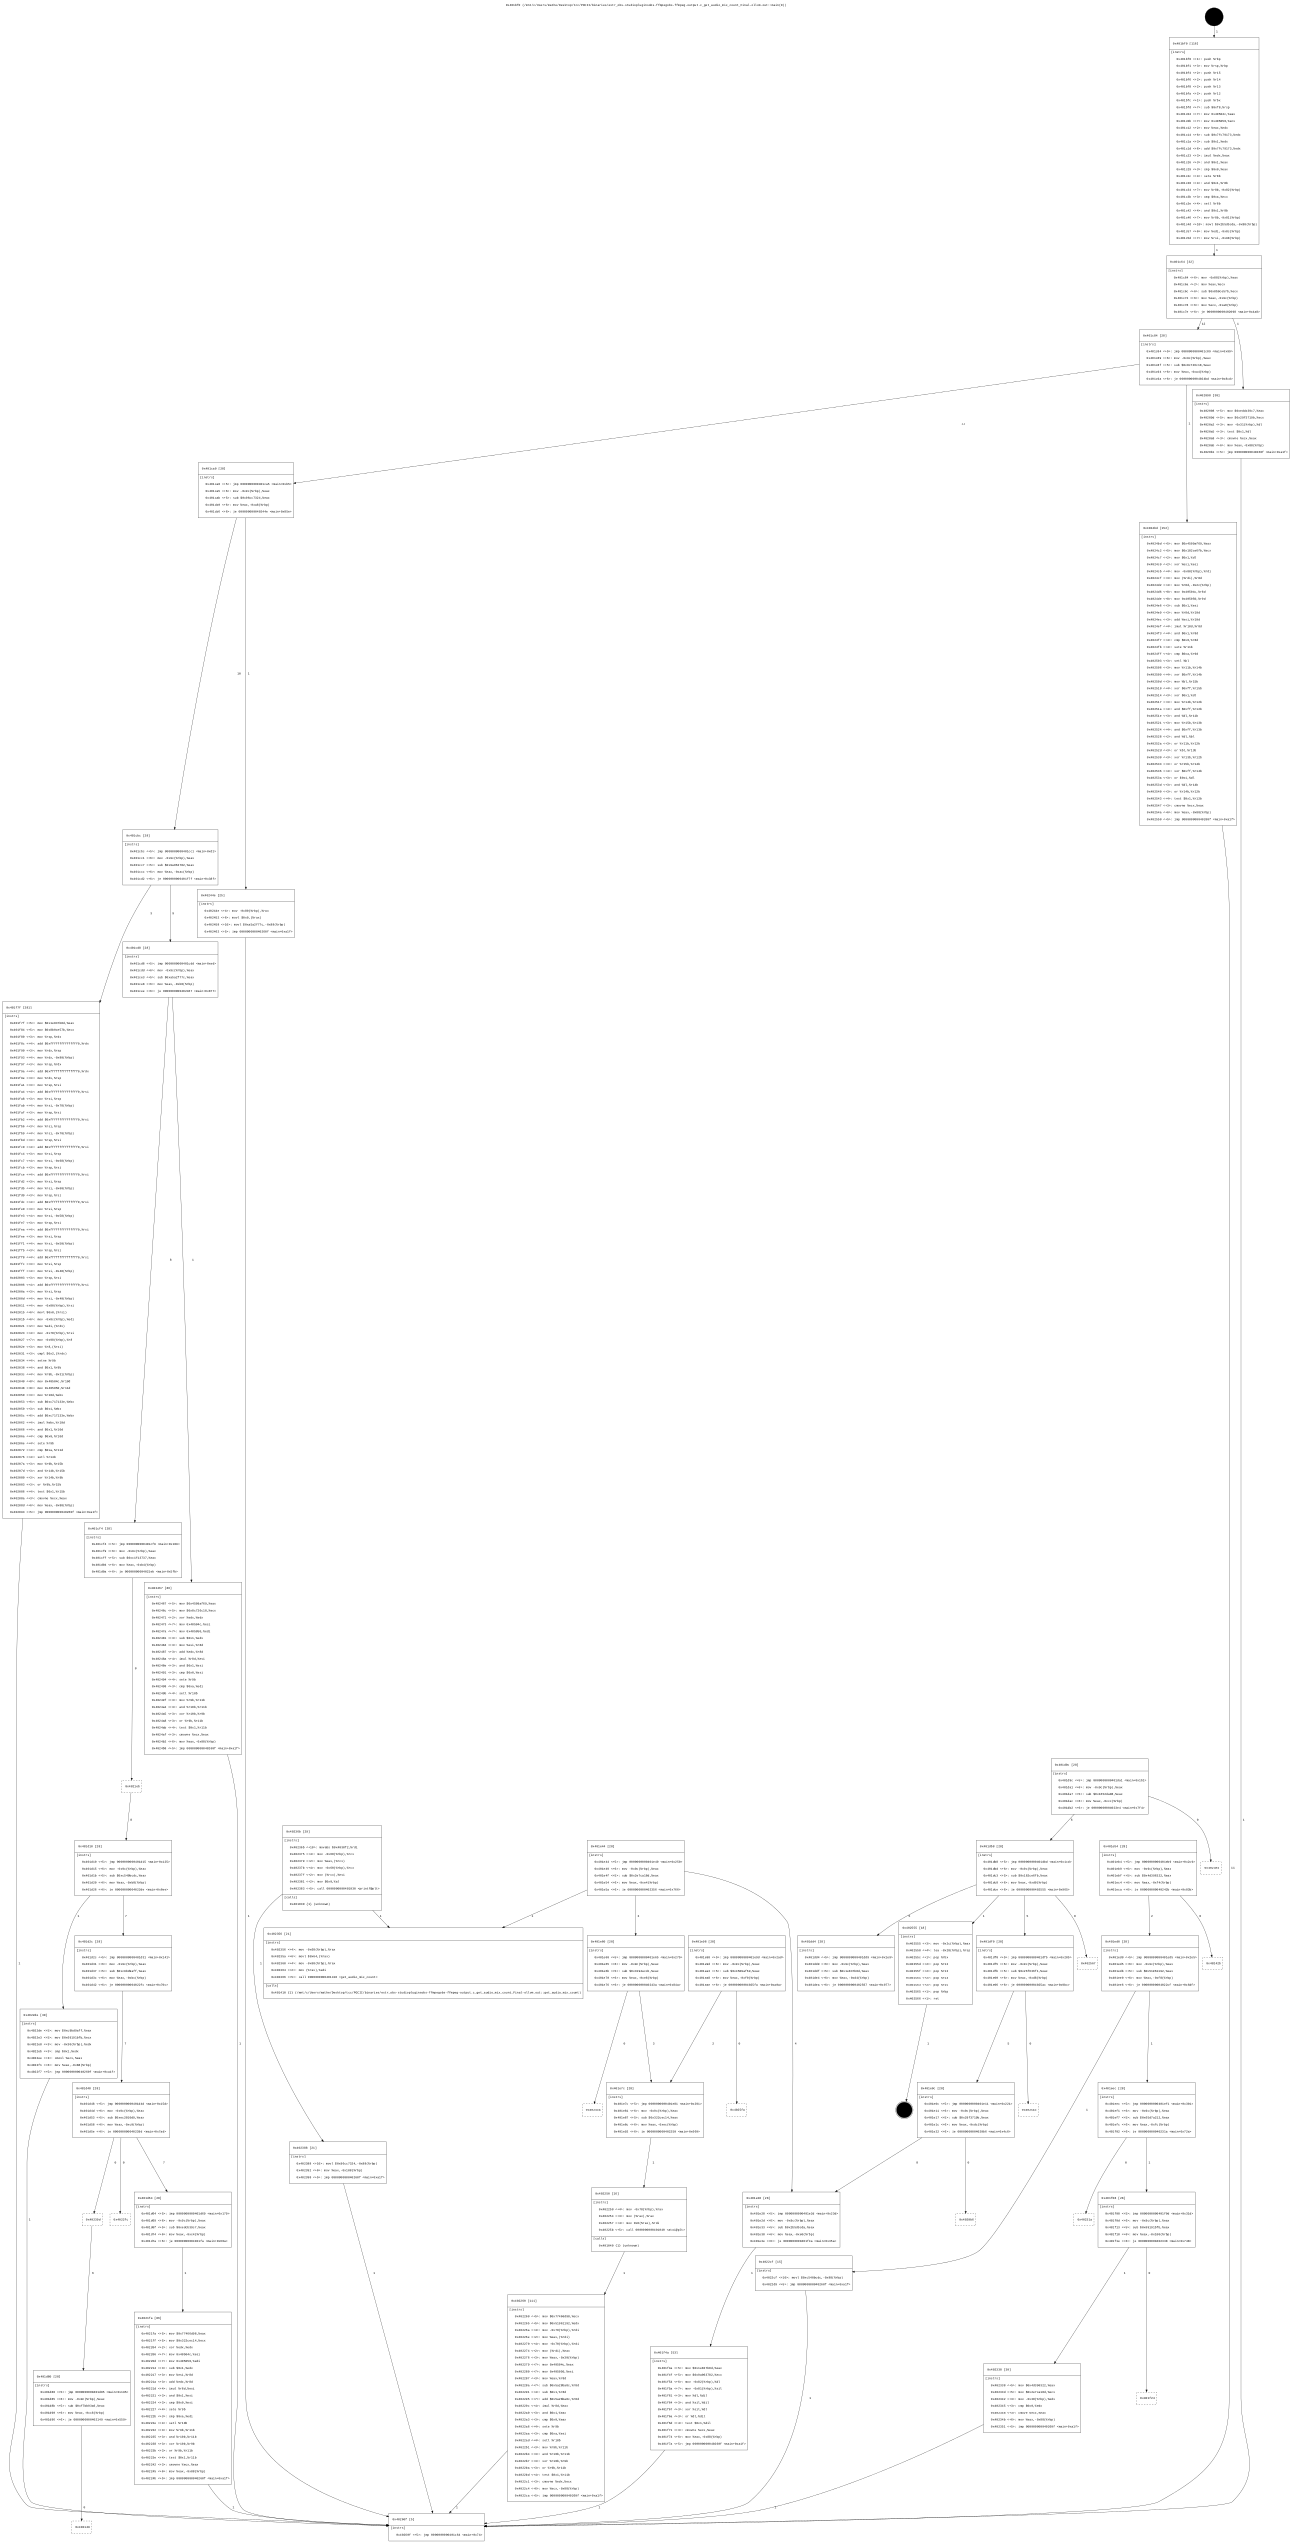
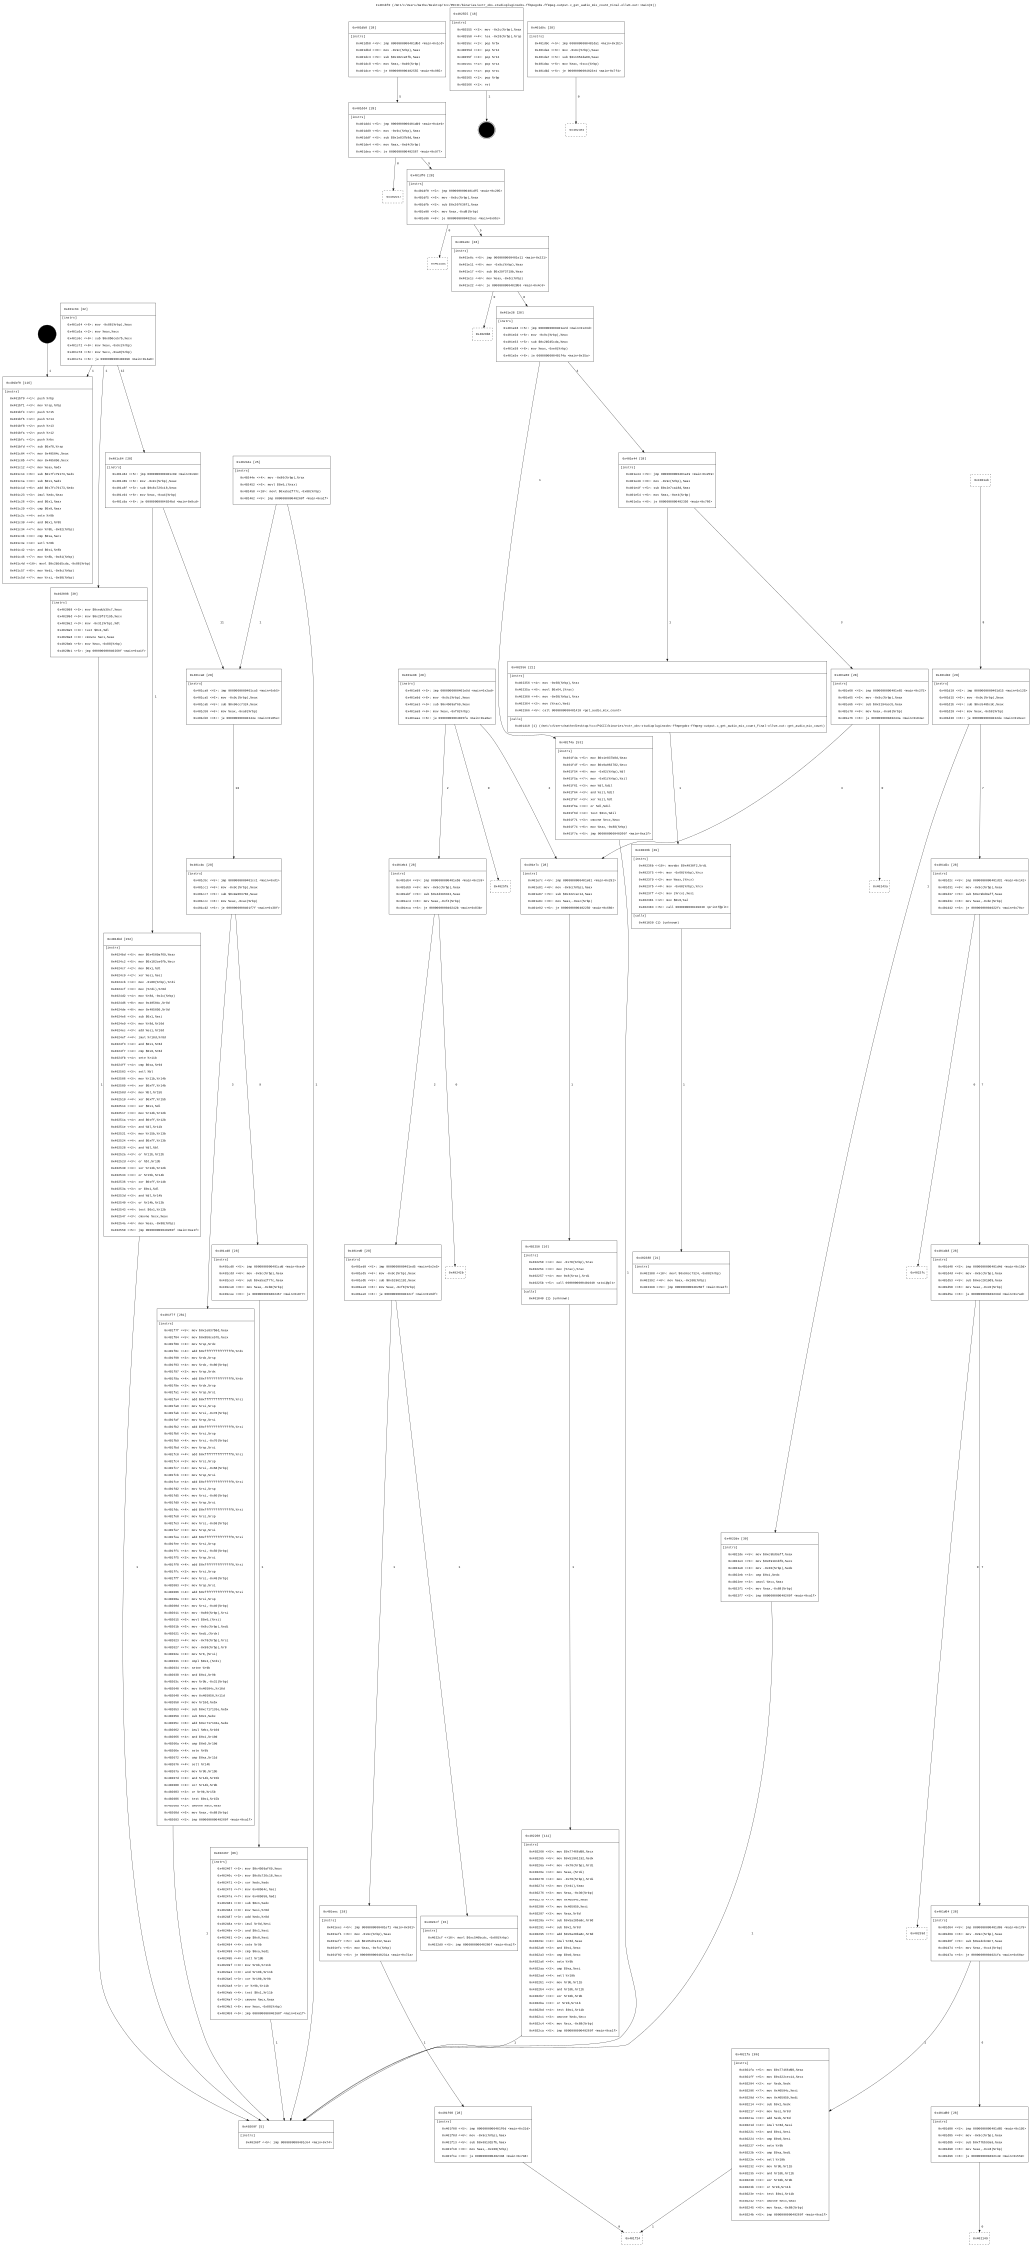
(1214, 249) -> (90, 370)
(246, 702) -> (258, 586)
none -> (442, 790)
(133, 1550) -> none
(1063, 1826) -> none
(1232, 1868) -> (136, 1567)
(986, 1909) -> none
(1025, 1915) -> (426, 163)
(380, 1918) -> (674, 787)
(1076, 1923) -> (394, 173)
(792, 1997) -> (605, 406)
(121, 2174) -> (947, 1089)
(1084, 2220) -> none
(88, 2297) -> (980, 2033)
(388, 2347) -> none
(1032, 2398) -> none
(731, 2508) -> none
(253, 2515) -> (687, 2200)
